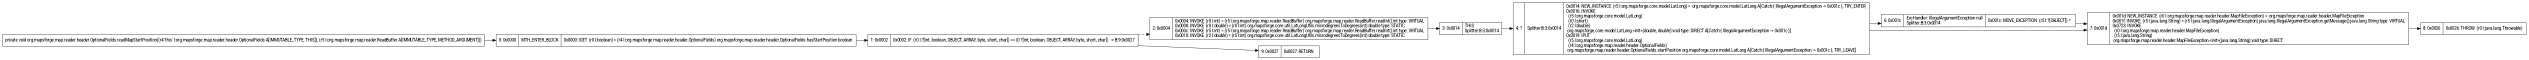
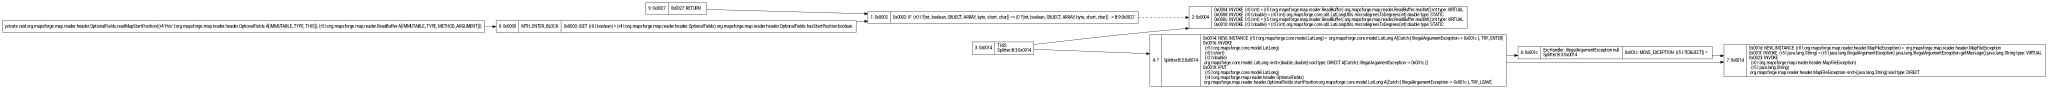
(2128, 26) -> (1765, 58)
(1432, 29) -> (1110, 36)
(2473, 29) -> none
(1197, 48) -> (786, 12)
